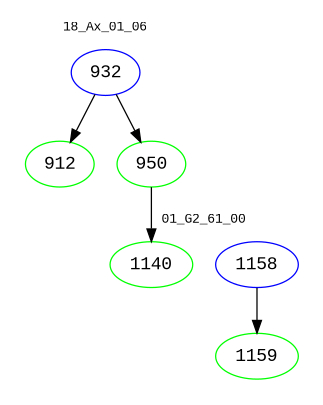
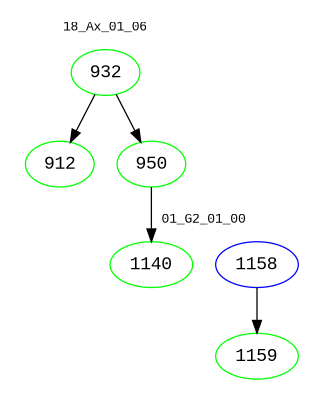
(106, 73) -> (106, 73)
(204, 219) -> (204, 219)
